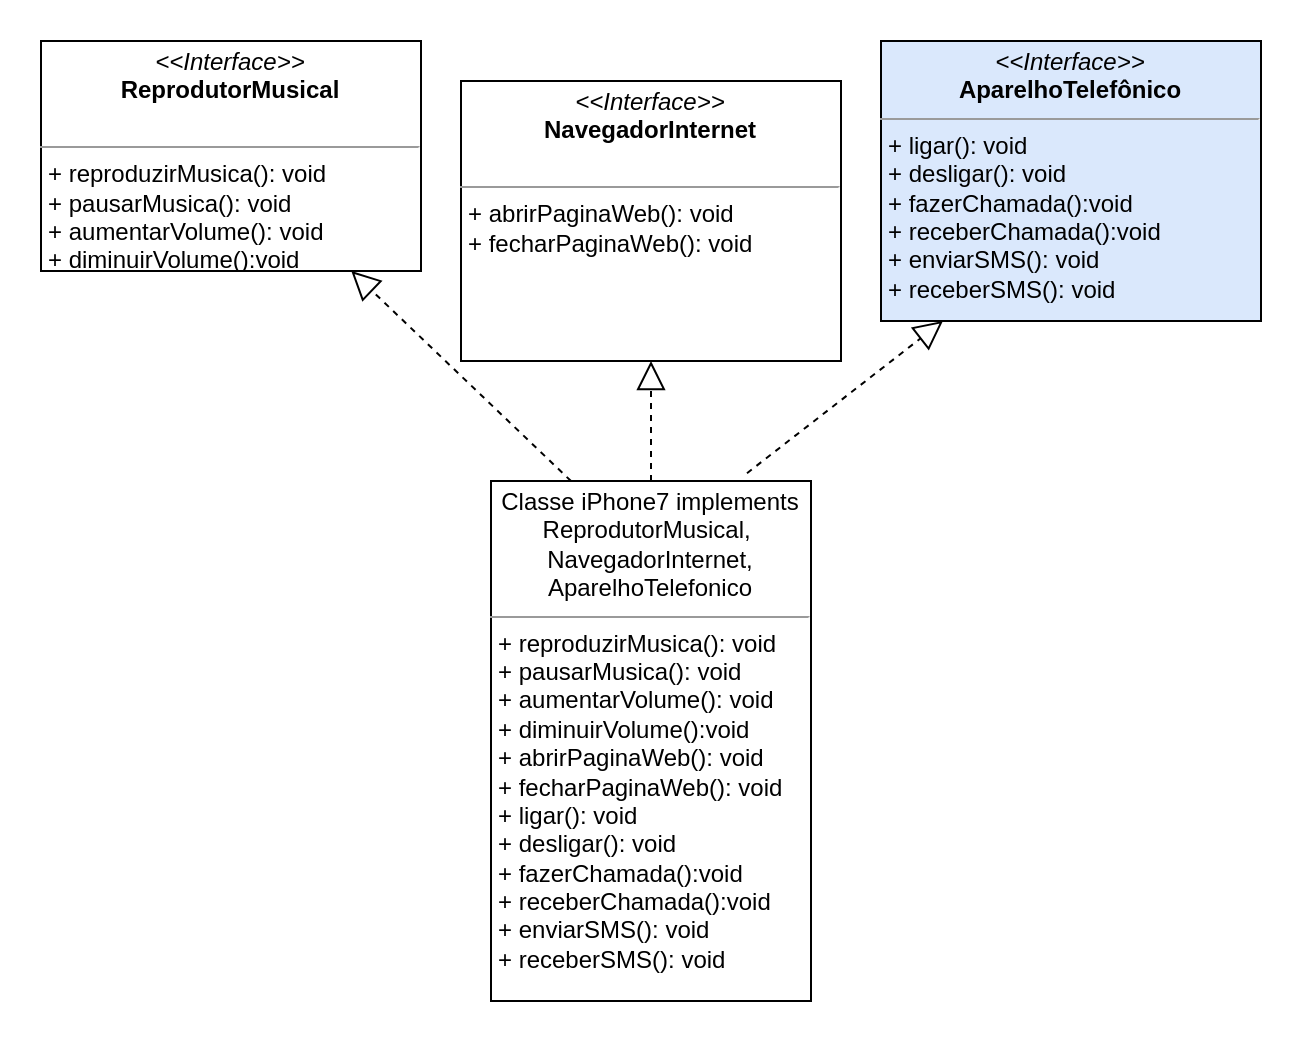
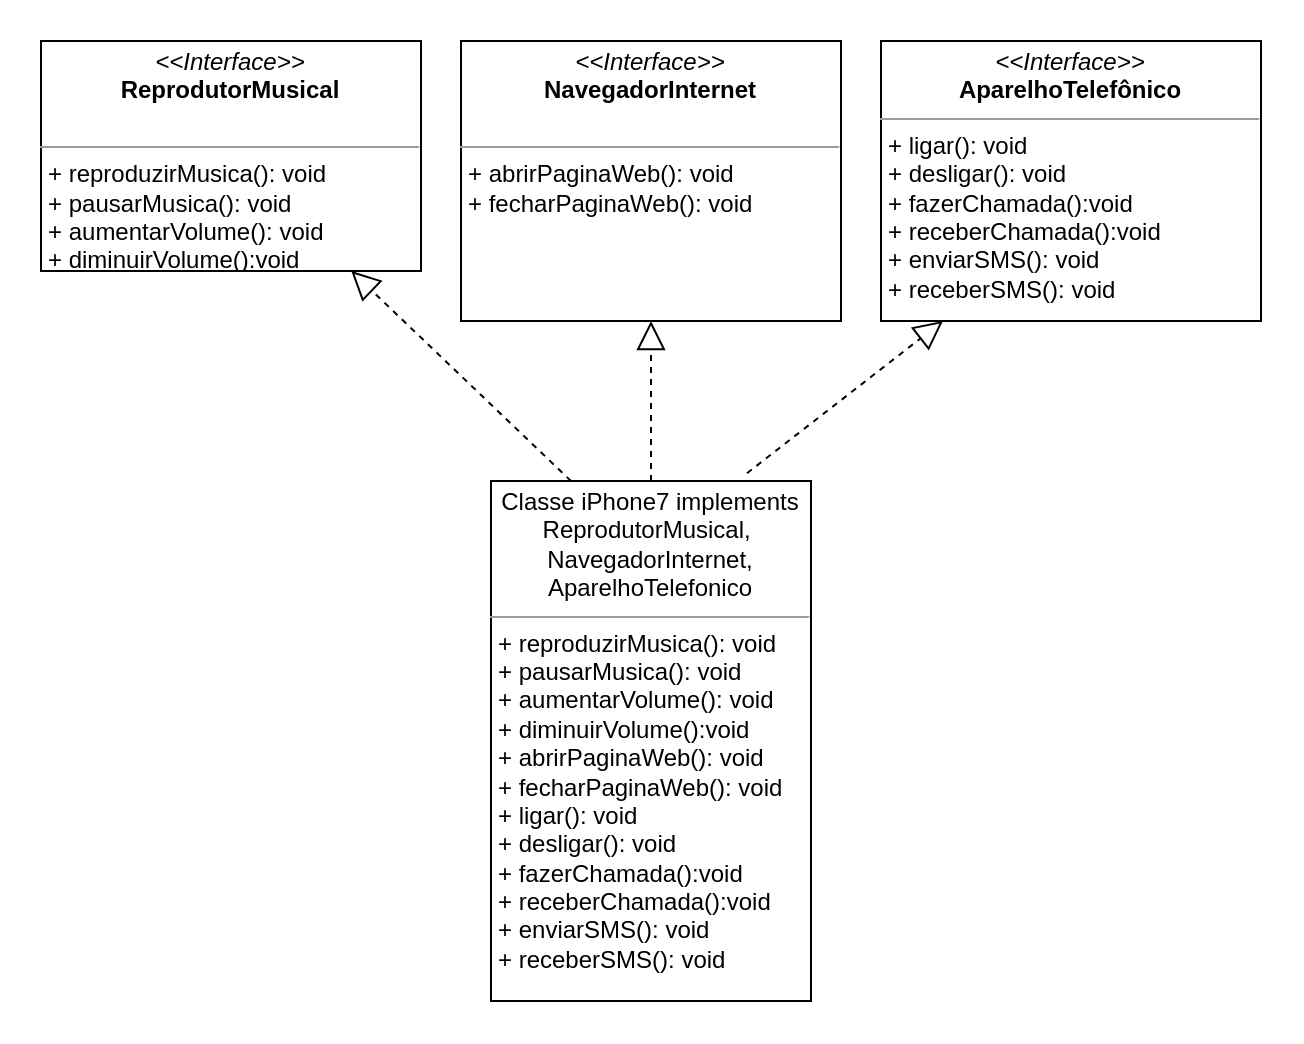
(1071, 181) -> (1071, 181)
(651, 221) -> (651, 181)
